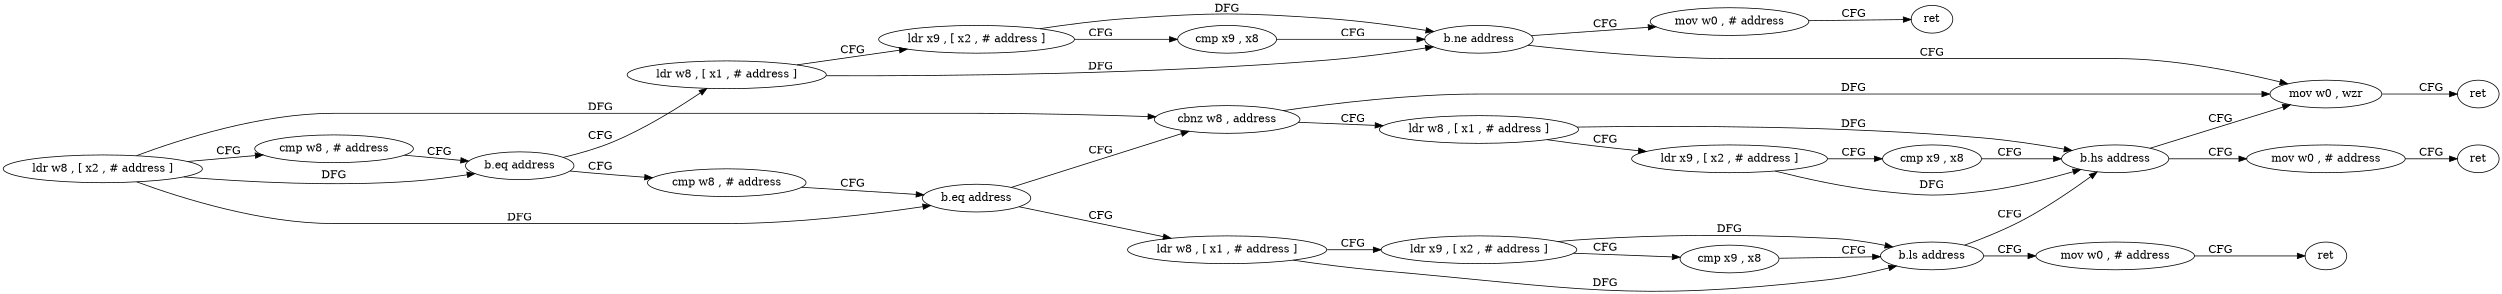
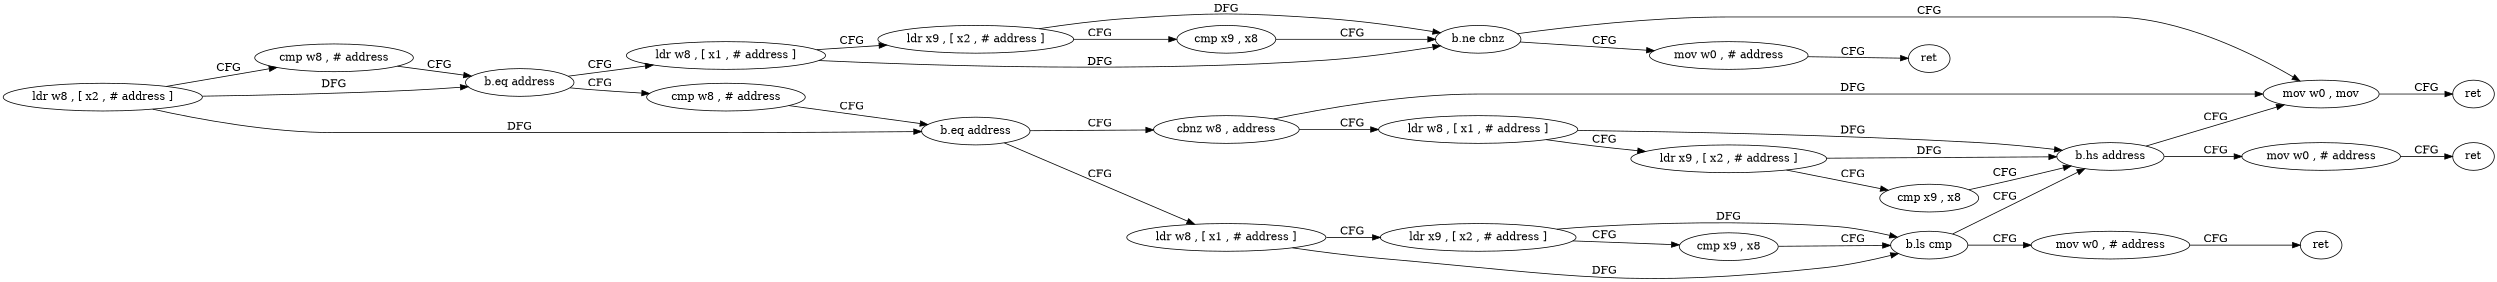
(1479, 39) -> (1478, 39)
(2326, 94) -> (2321, 94)
(640, 113) -> none
(1932, 256) -> (1929, 245)
